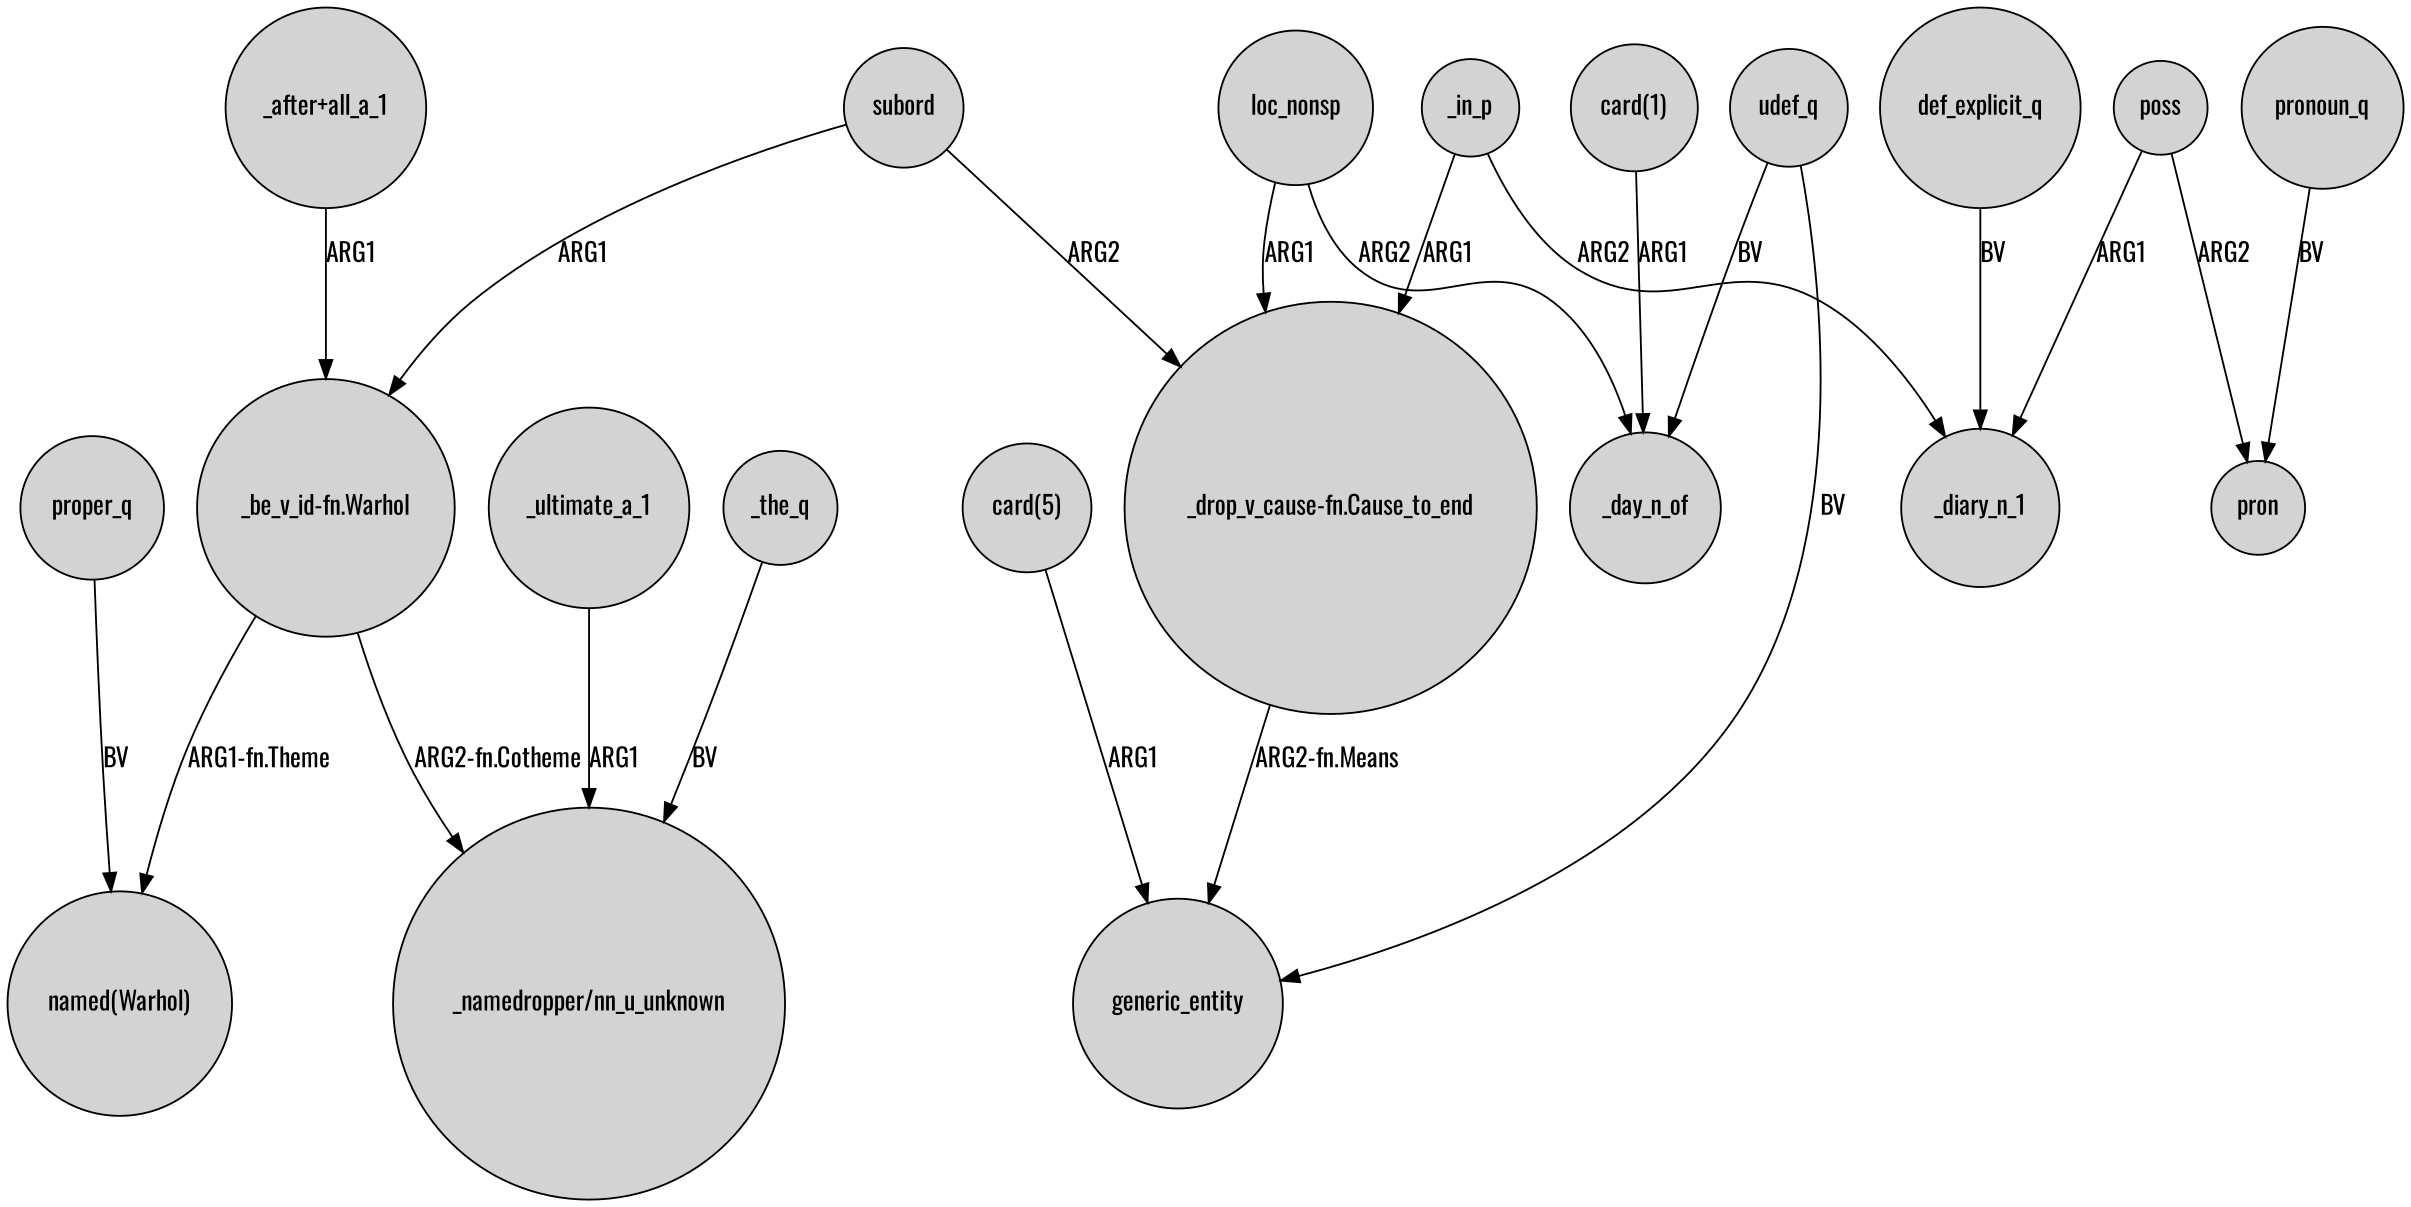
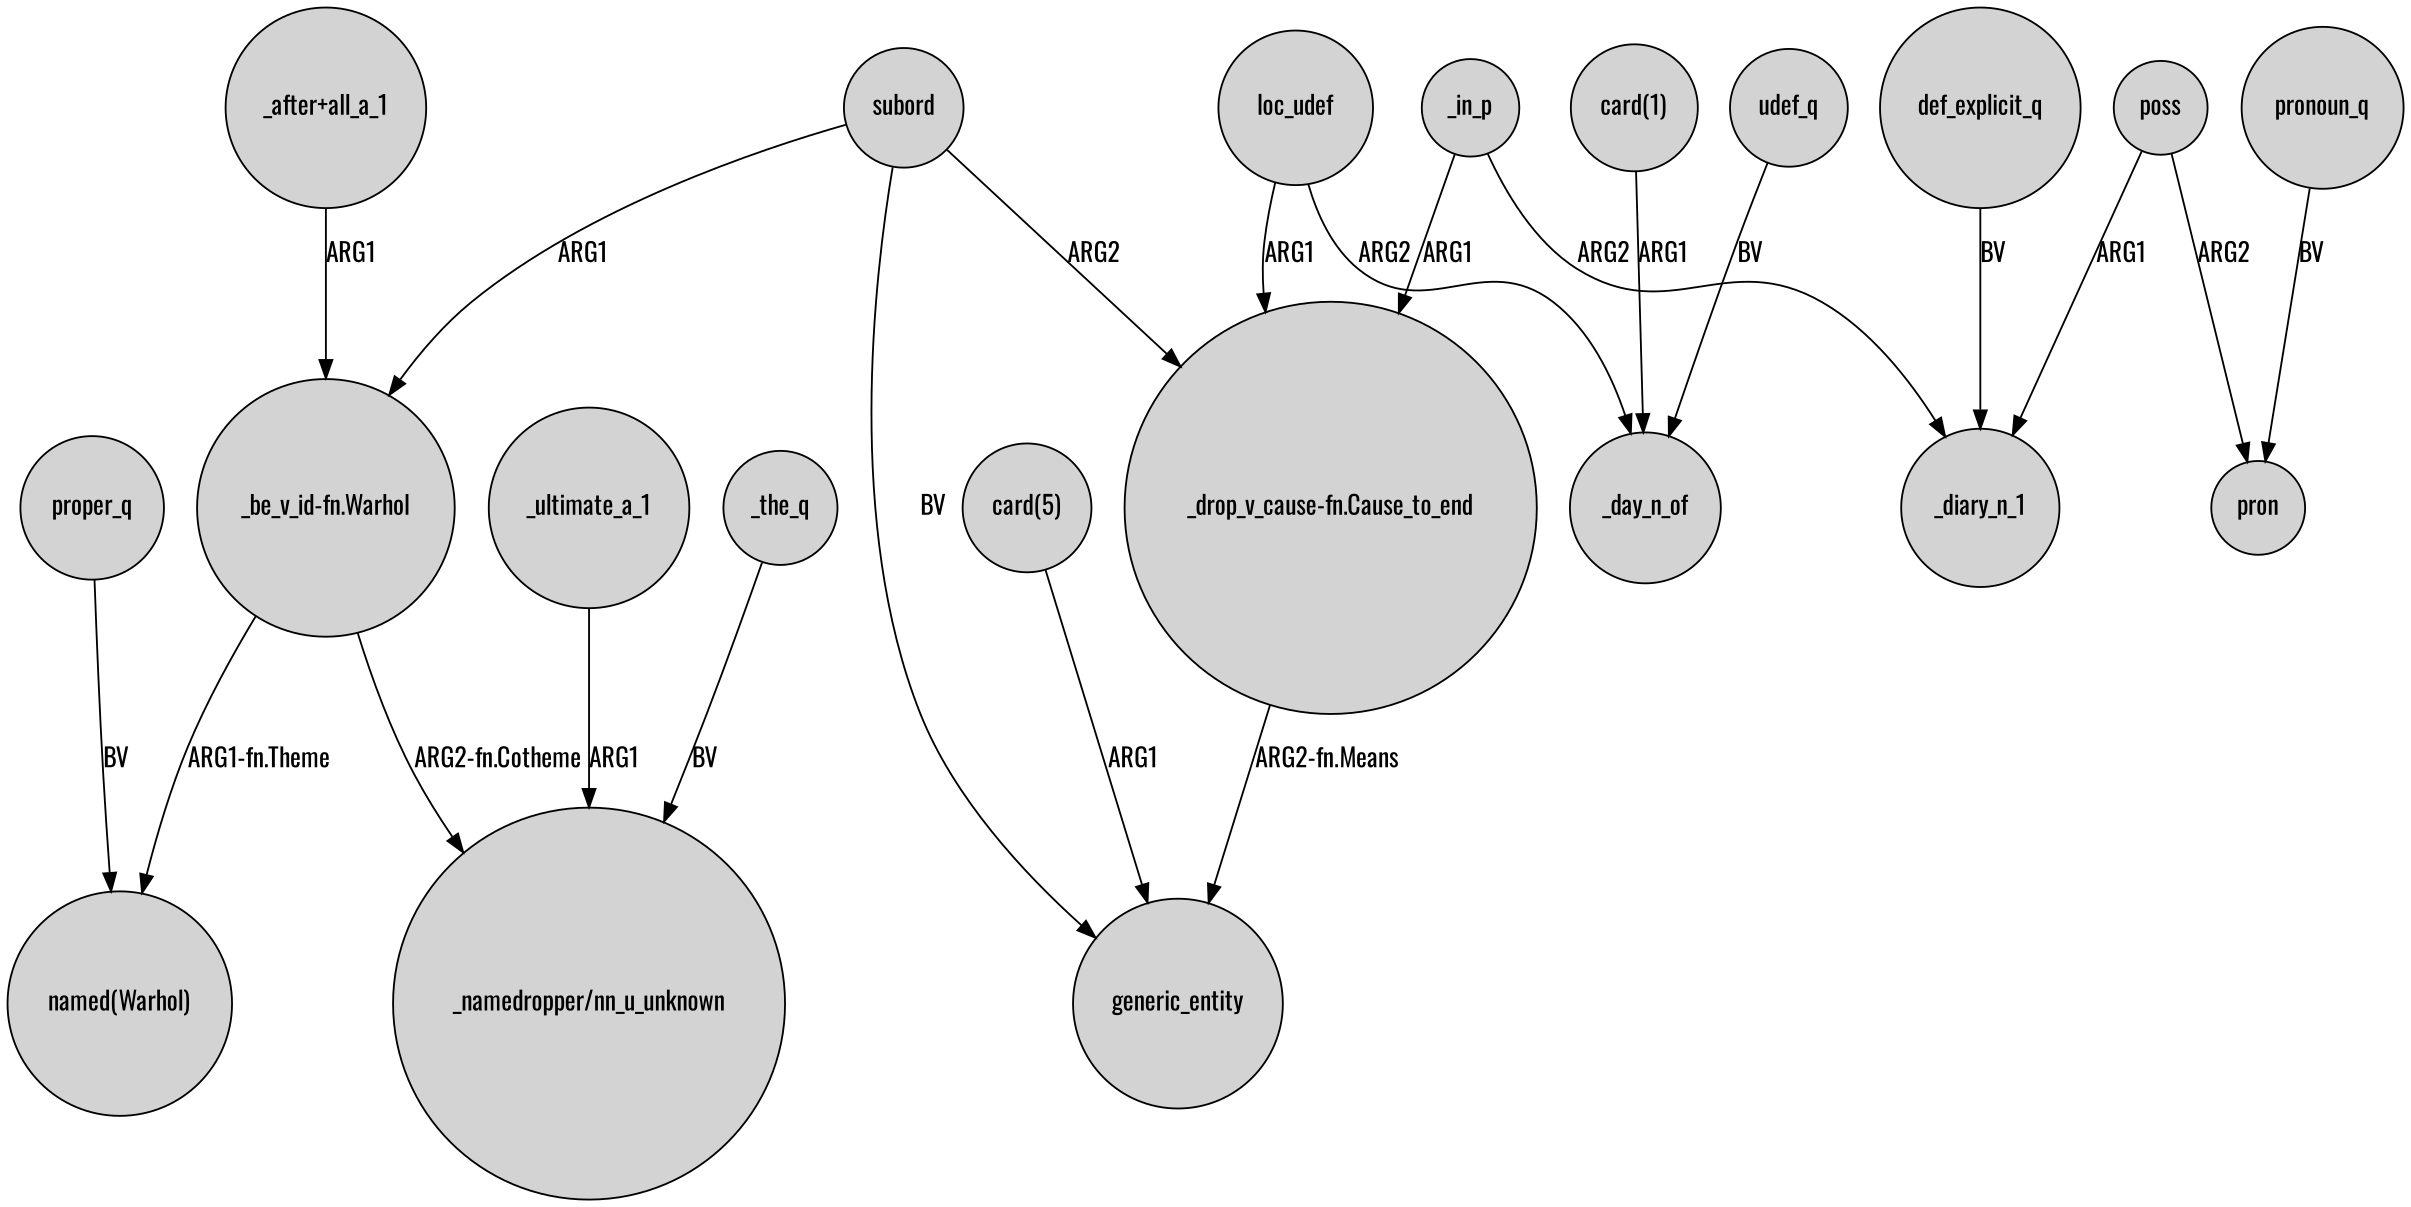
(1296, 108) -> (1296, 108)
(1748, 695) -> (884, 576)
